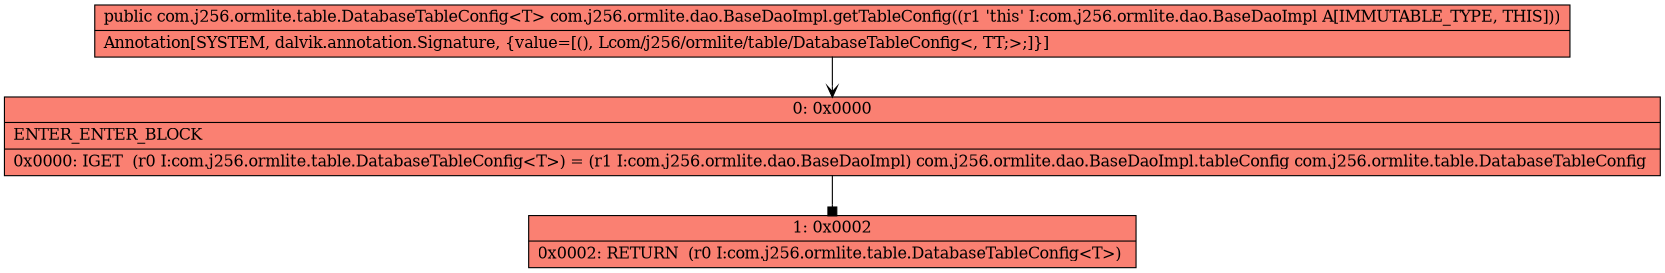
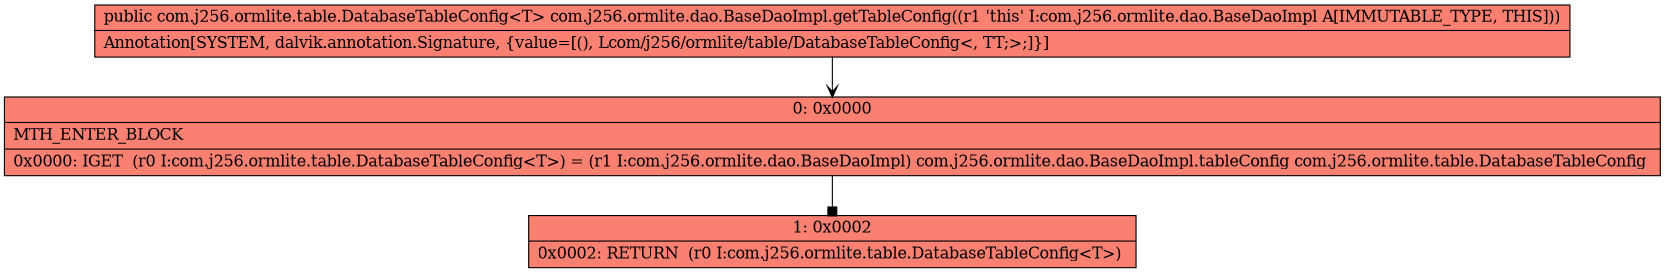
(108, 135) -> (99, 135)
